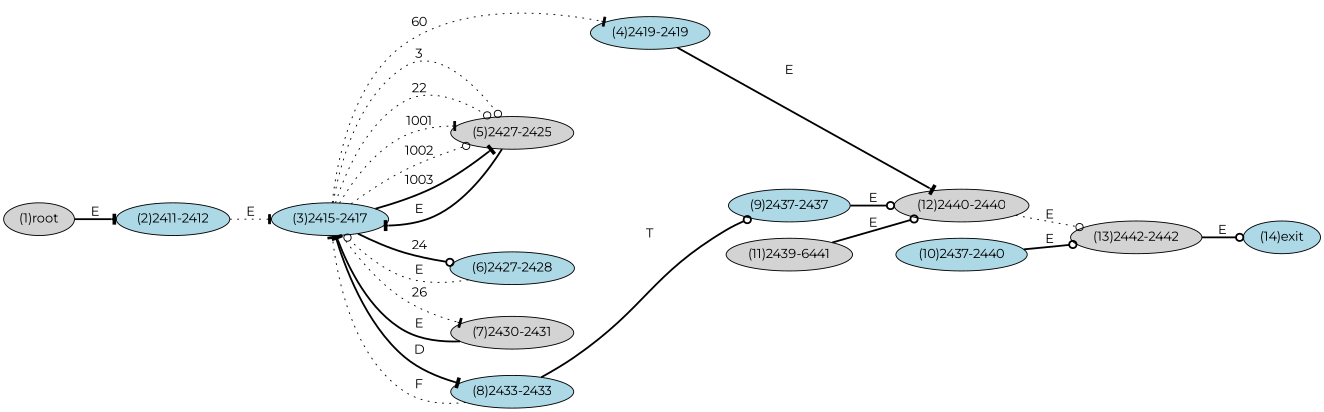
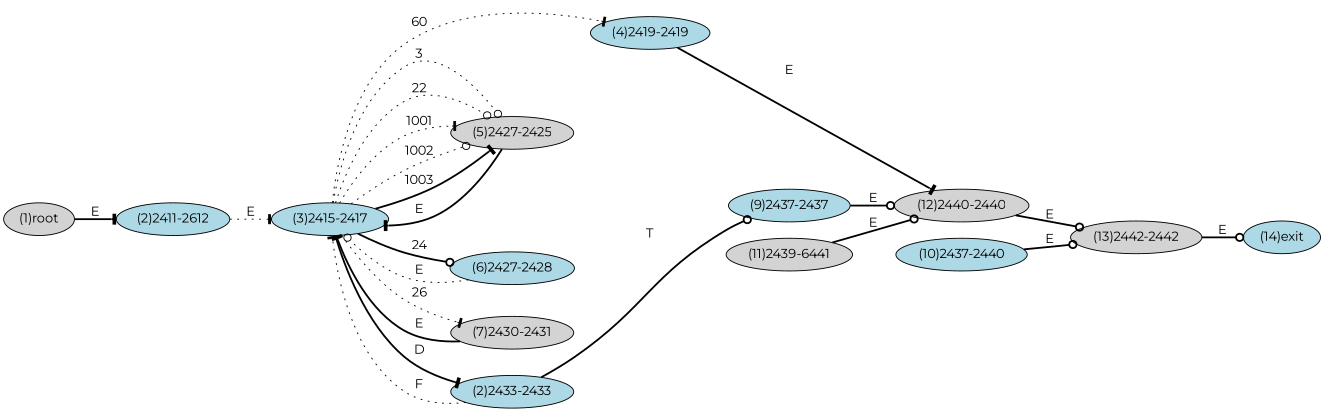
(173, 219) -> (173, 219)
(1046, 221) -> (1046, 221)
(512, 392) -> (512, 392)
